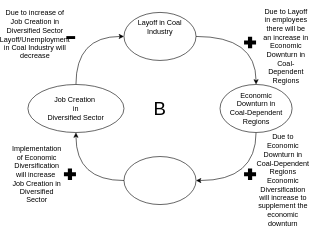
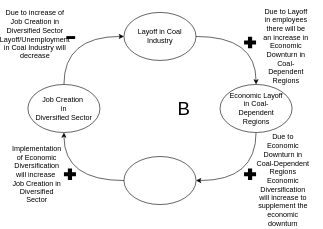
(160, 27) -> (160, 36)
(76, 108) -> (64, 108)
(160, 108) -> (184, 108)
(256, 108) -> (256, 108)
